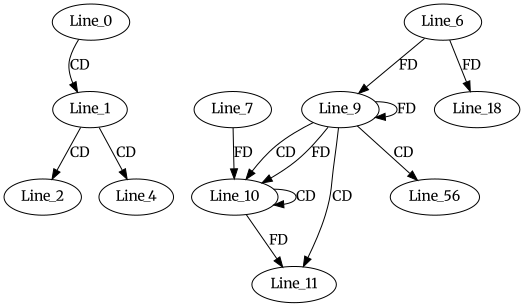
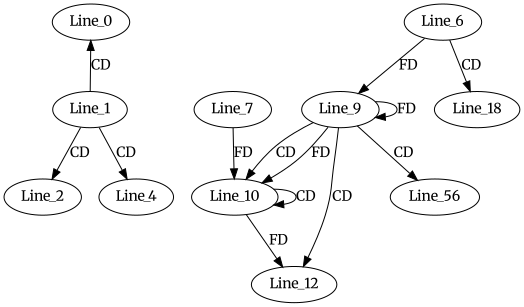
(69, 61) -> (90, 71)
(472, 66) -> (472, 66)
(294, 285) -> (294, 285)
